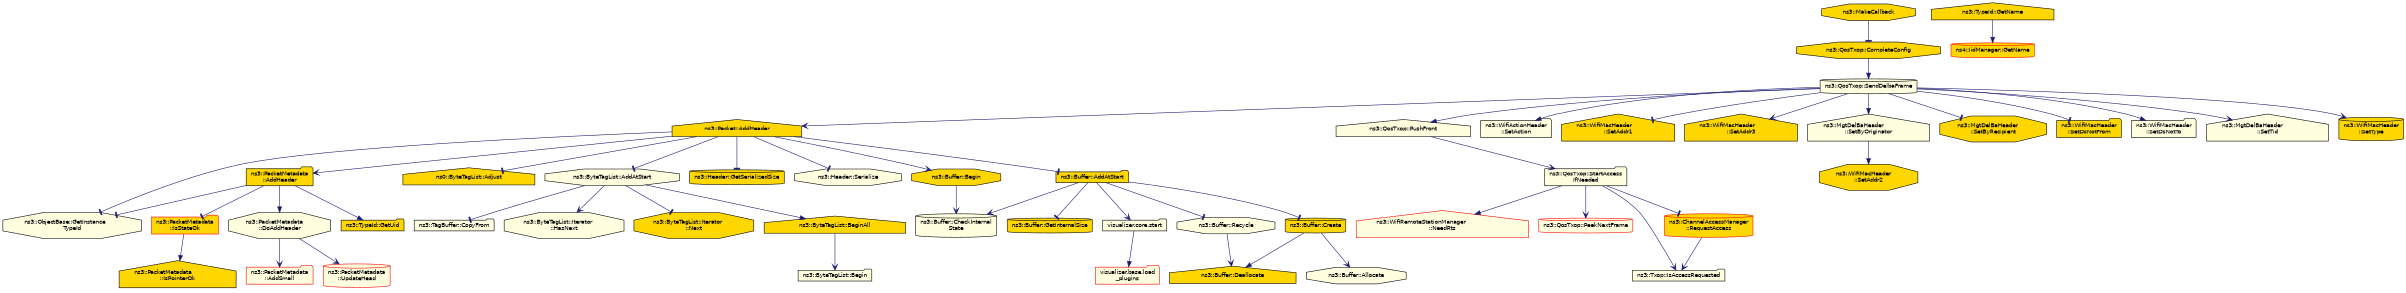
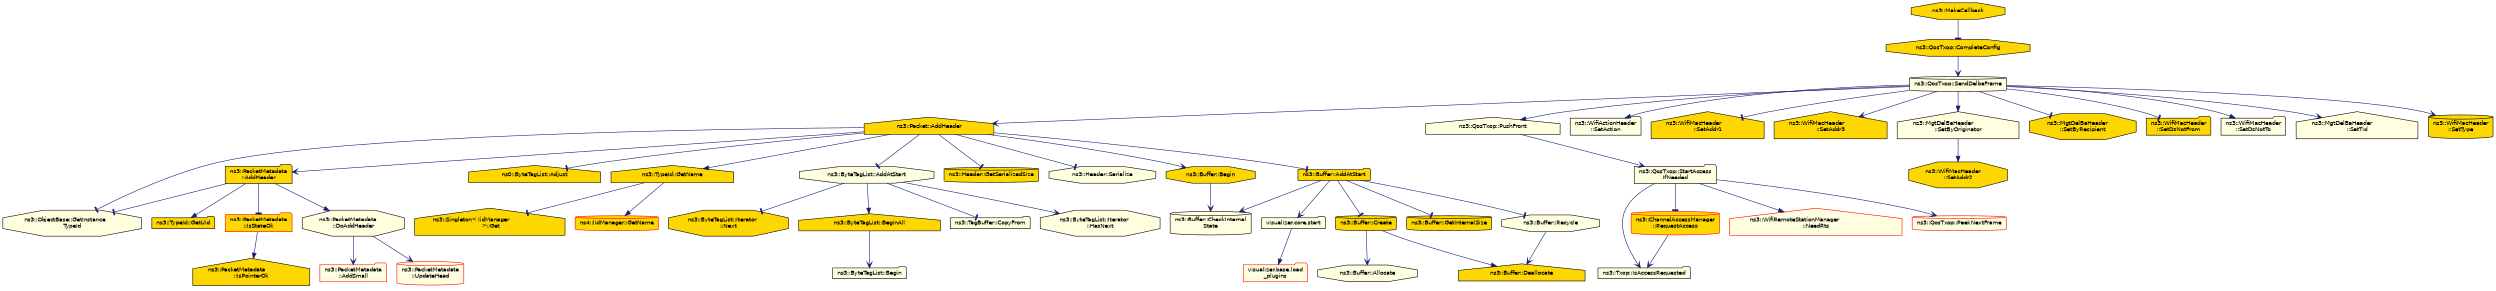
(1869, 66) -> (1958, 63)
none -> (800, 151)
none -> (490, 223)
